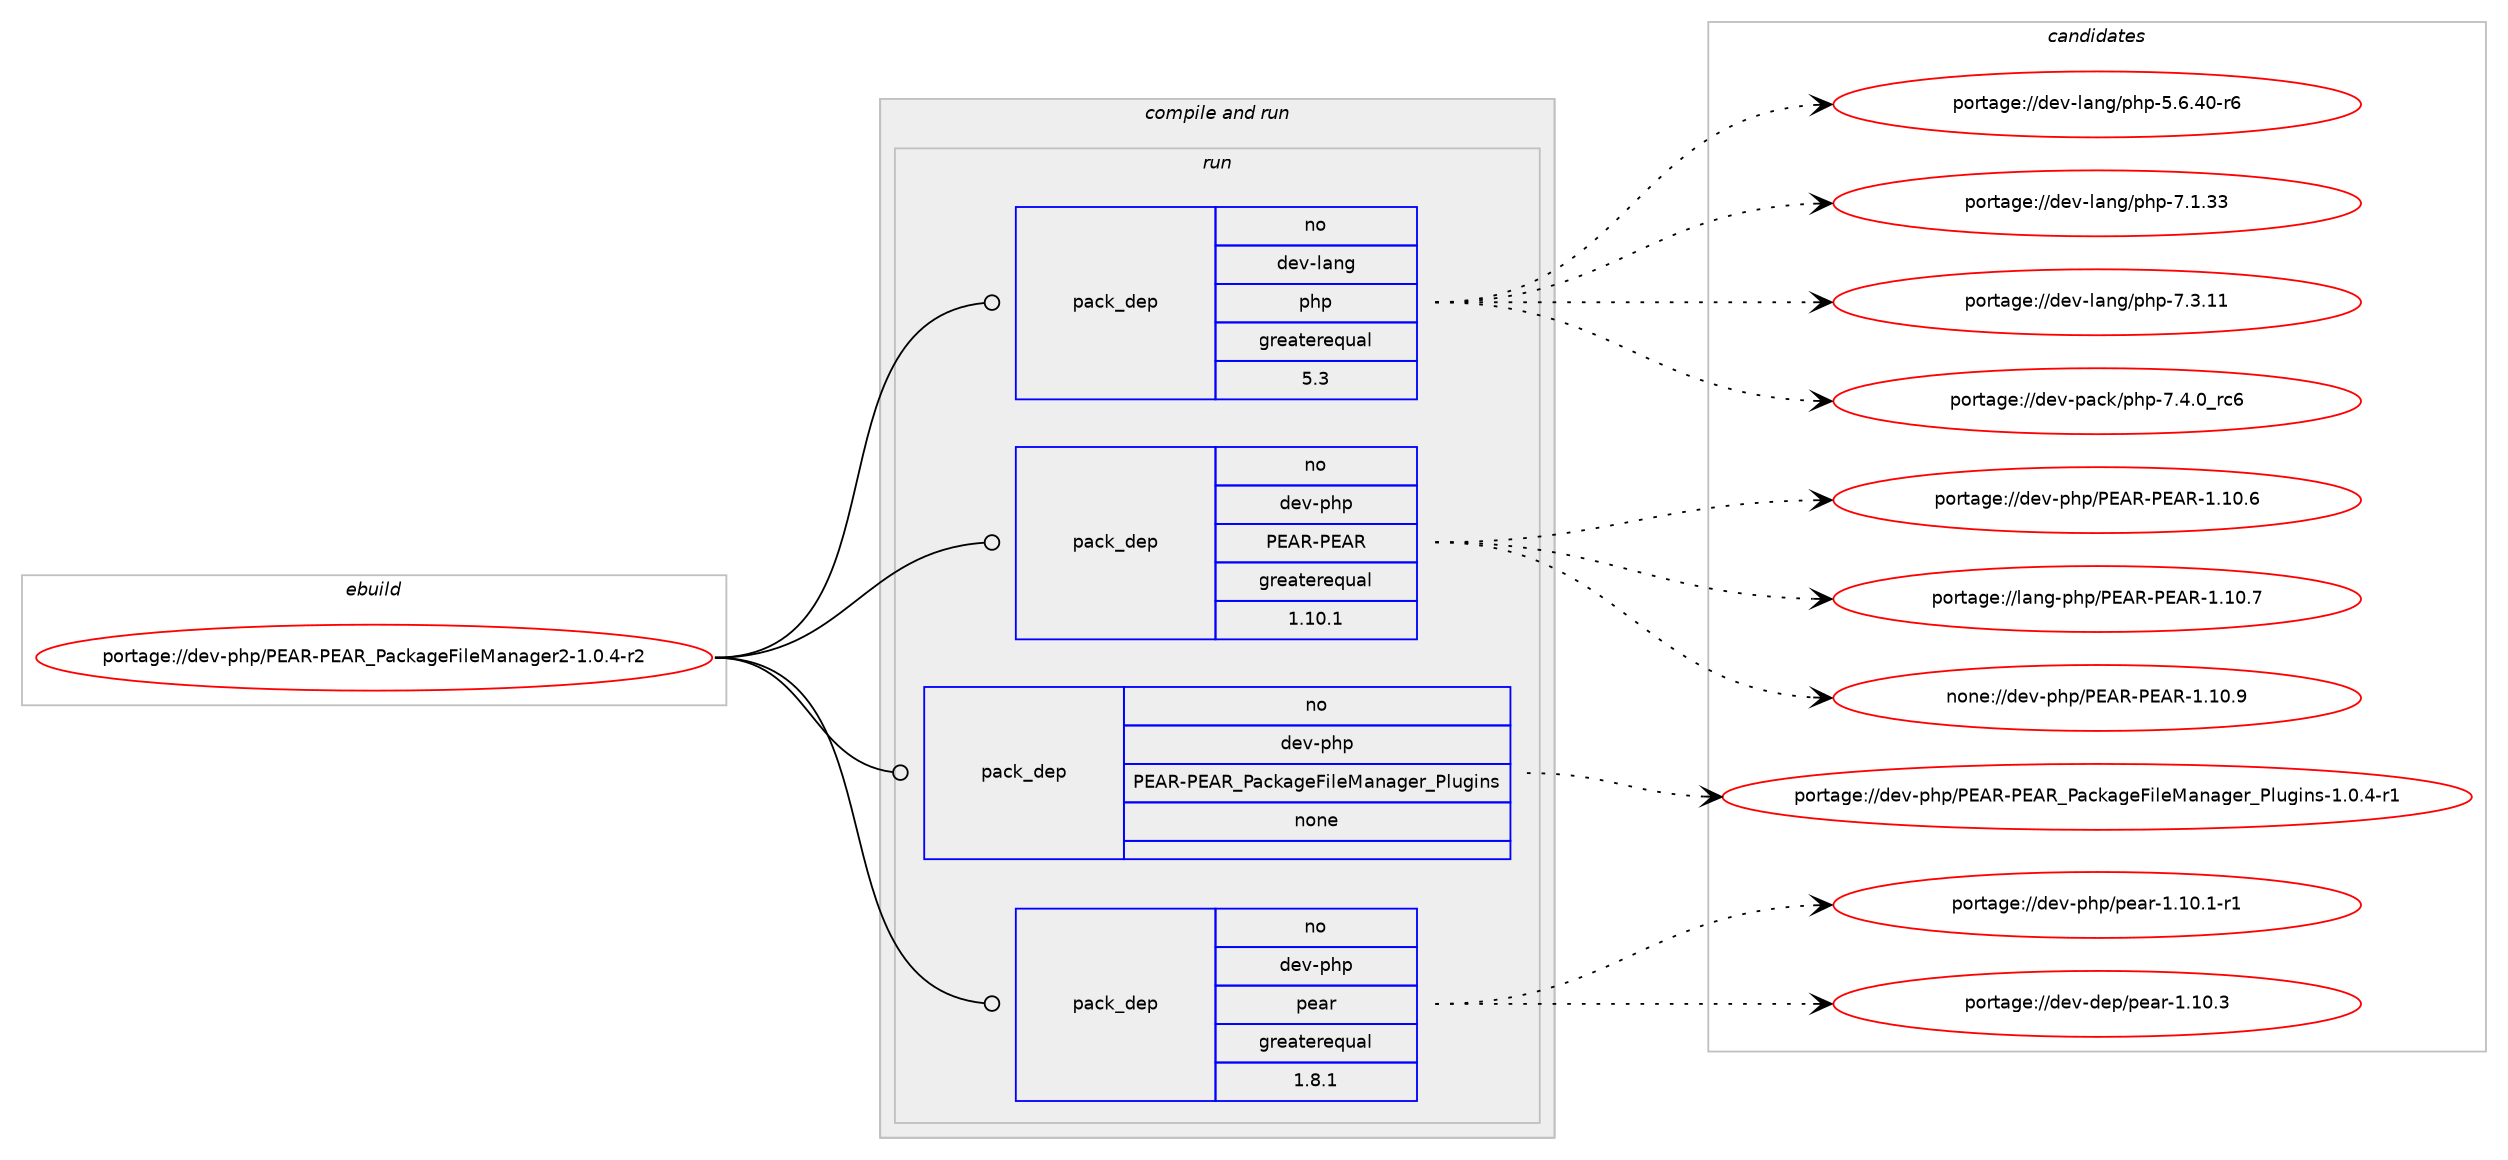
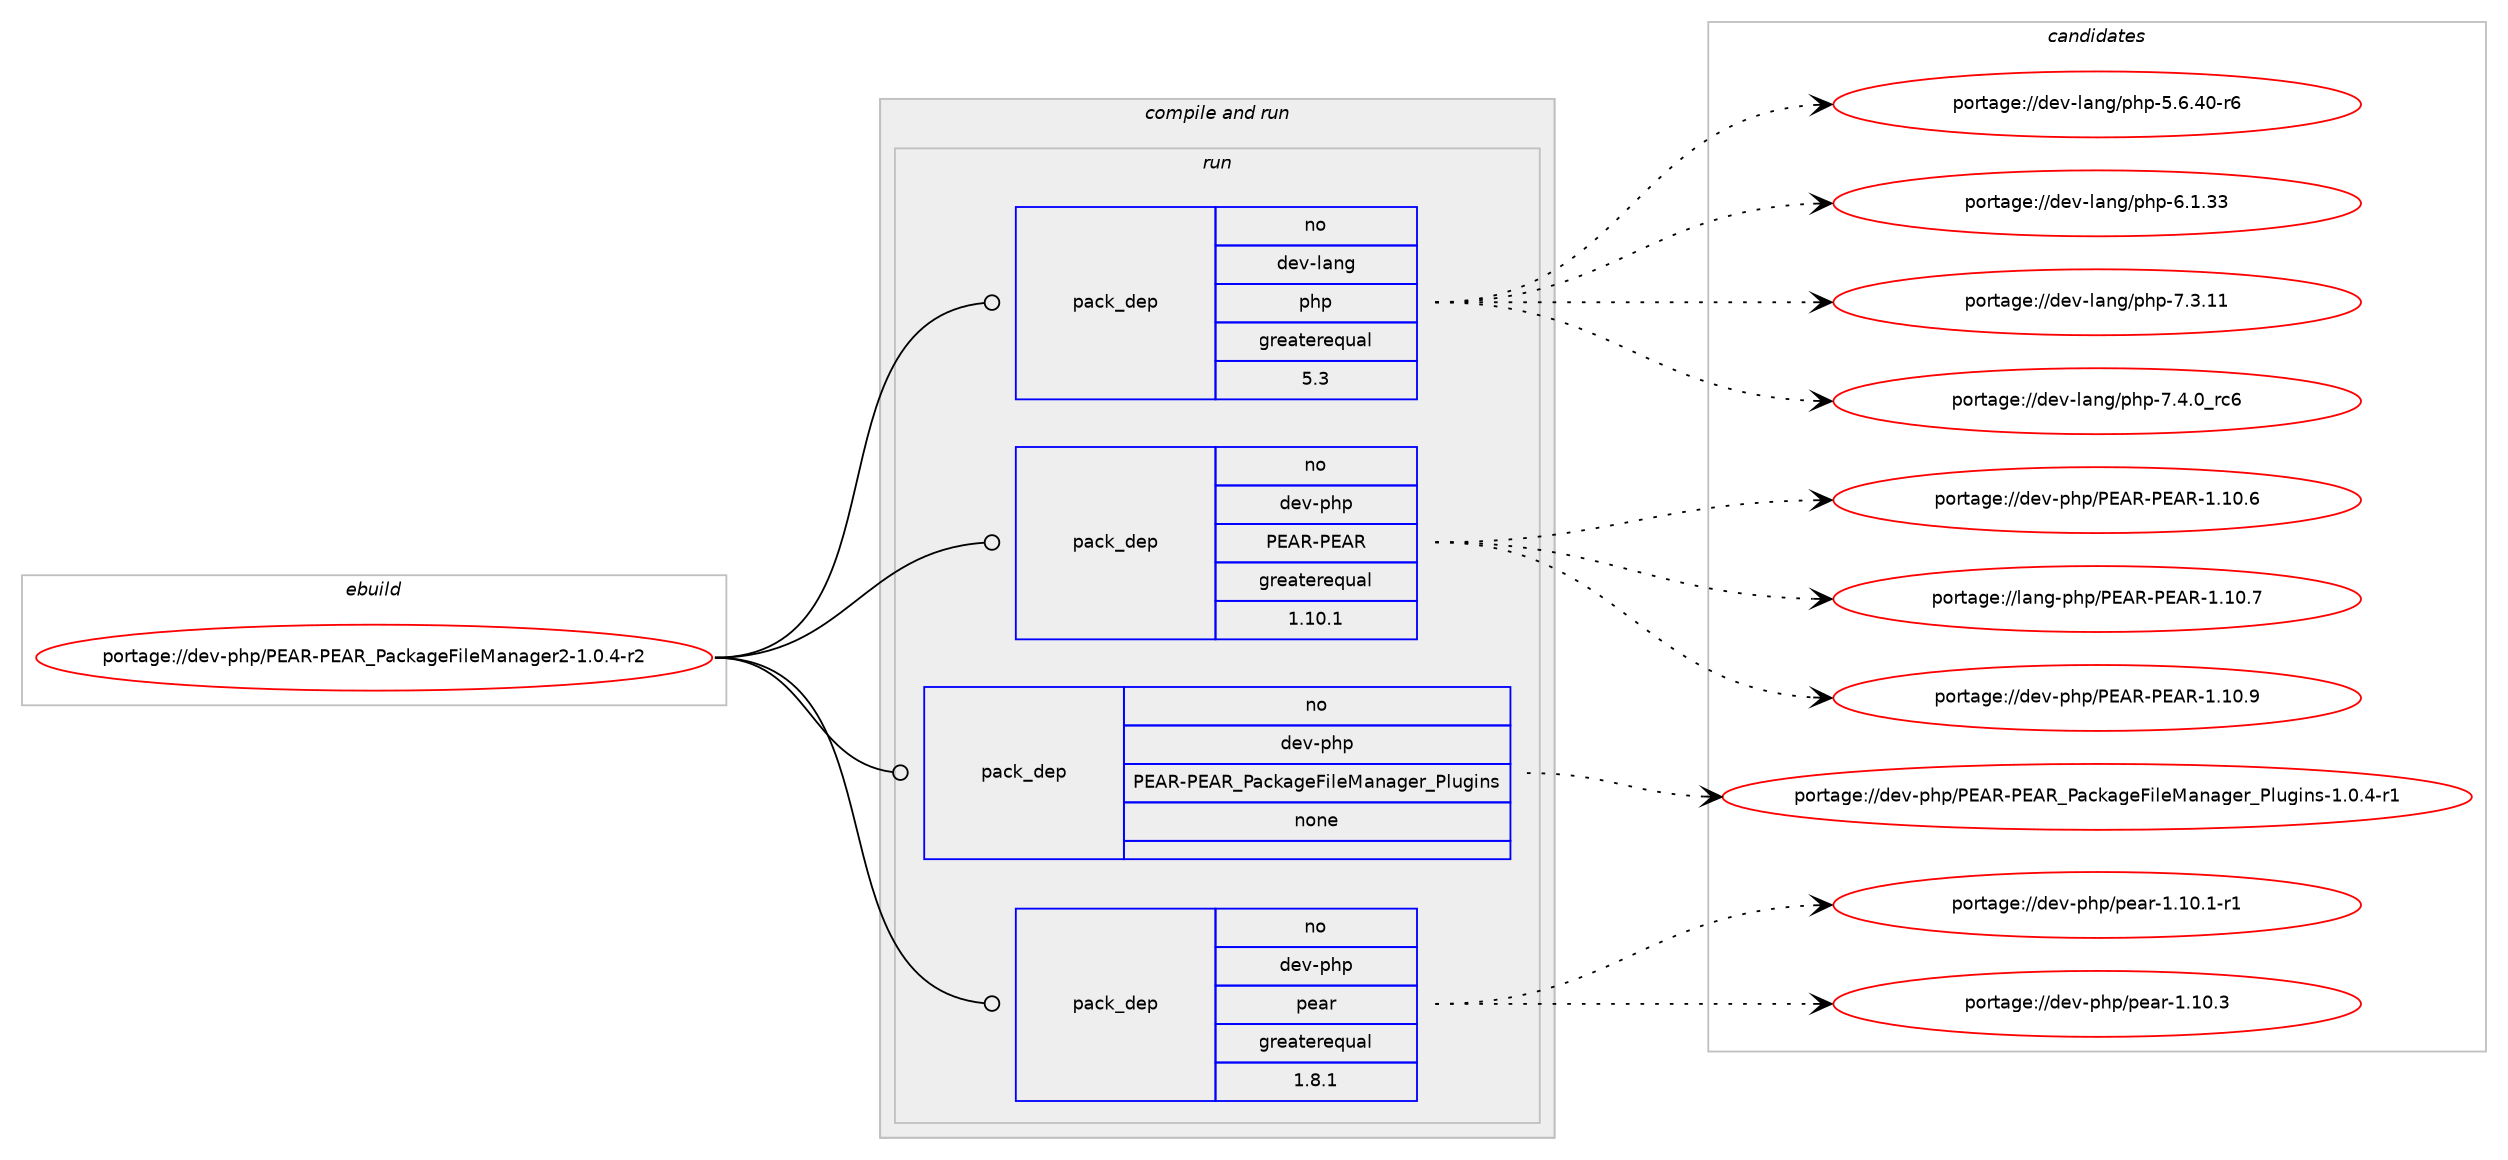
(2097, 203) -> (2097, 203)
(2097, 401) -> (2097, 401)
(2097, 698) -> (2097, 698)
(2097, 1004) -> (2097, 1004)
